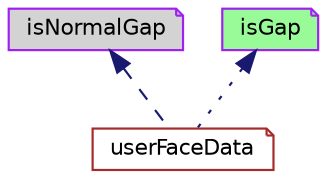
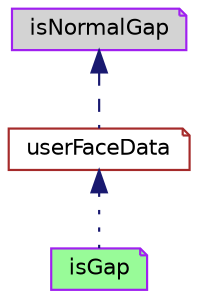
(220, 98) -> (99, 220)
